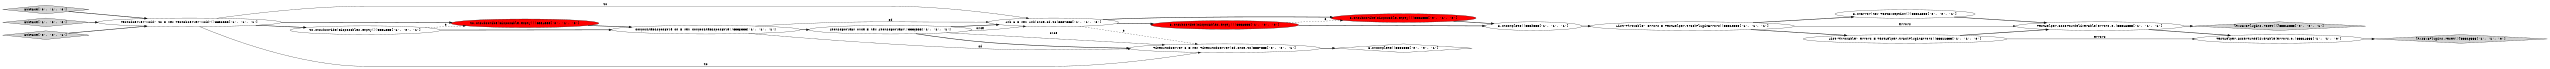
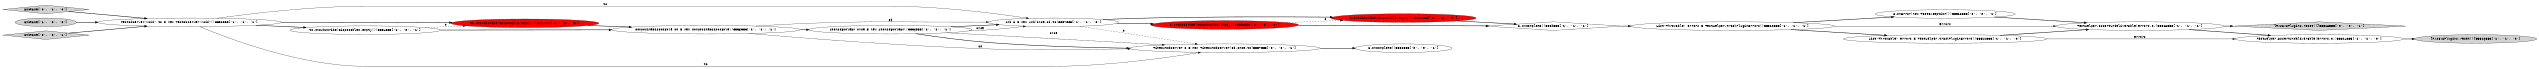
(46, 22) -> (46, 22)
(1533, 26) -> (1553, 26)
(2461, 39) -> (2476, 39)
(1404, 48) -> (1404, 48)
